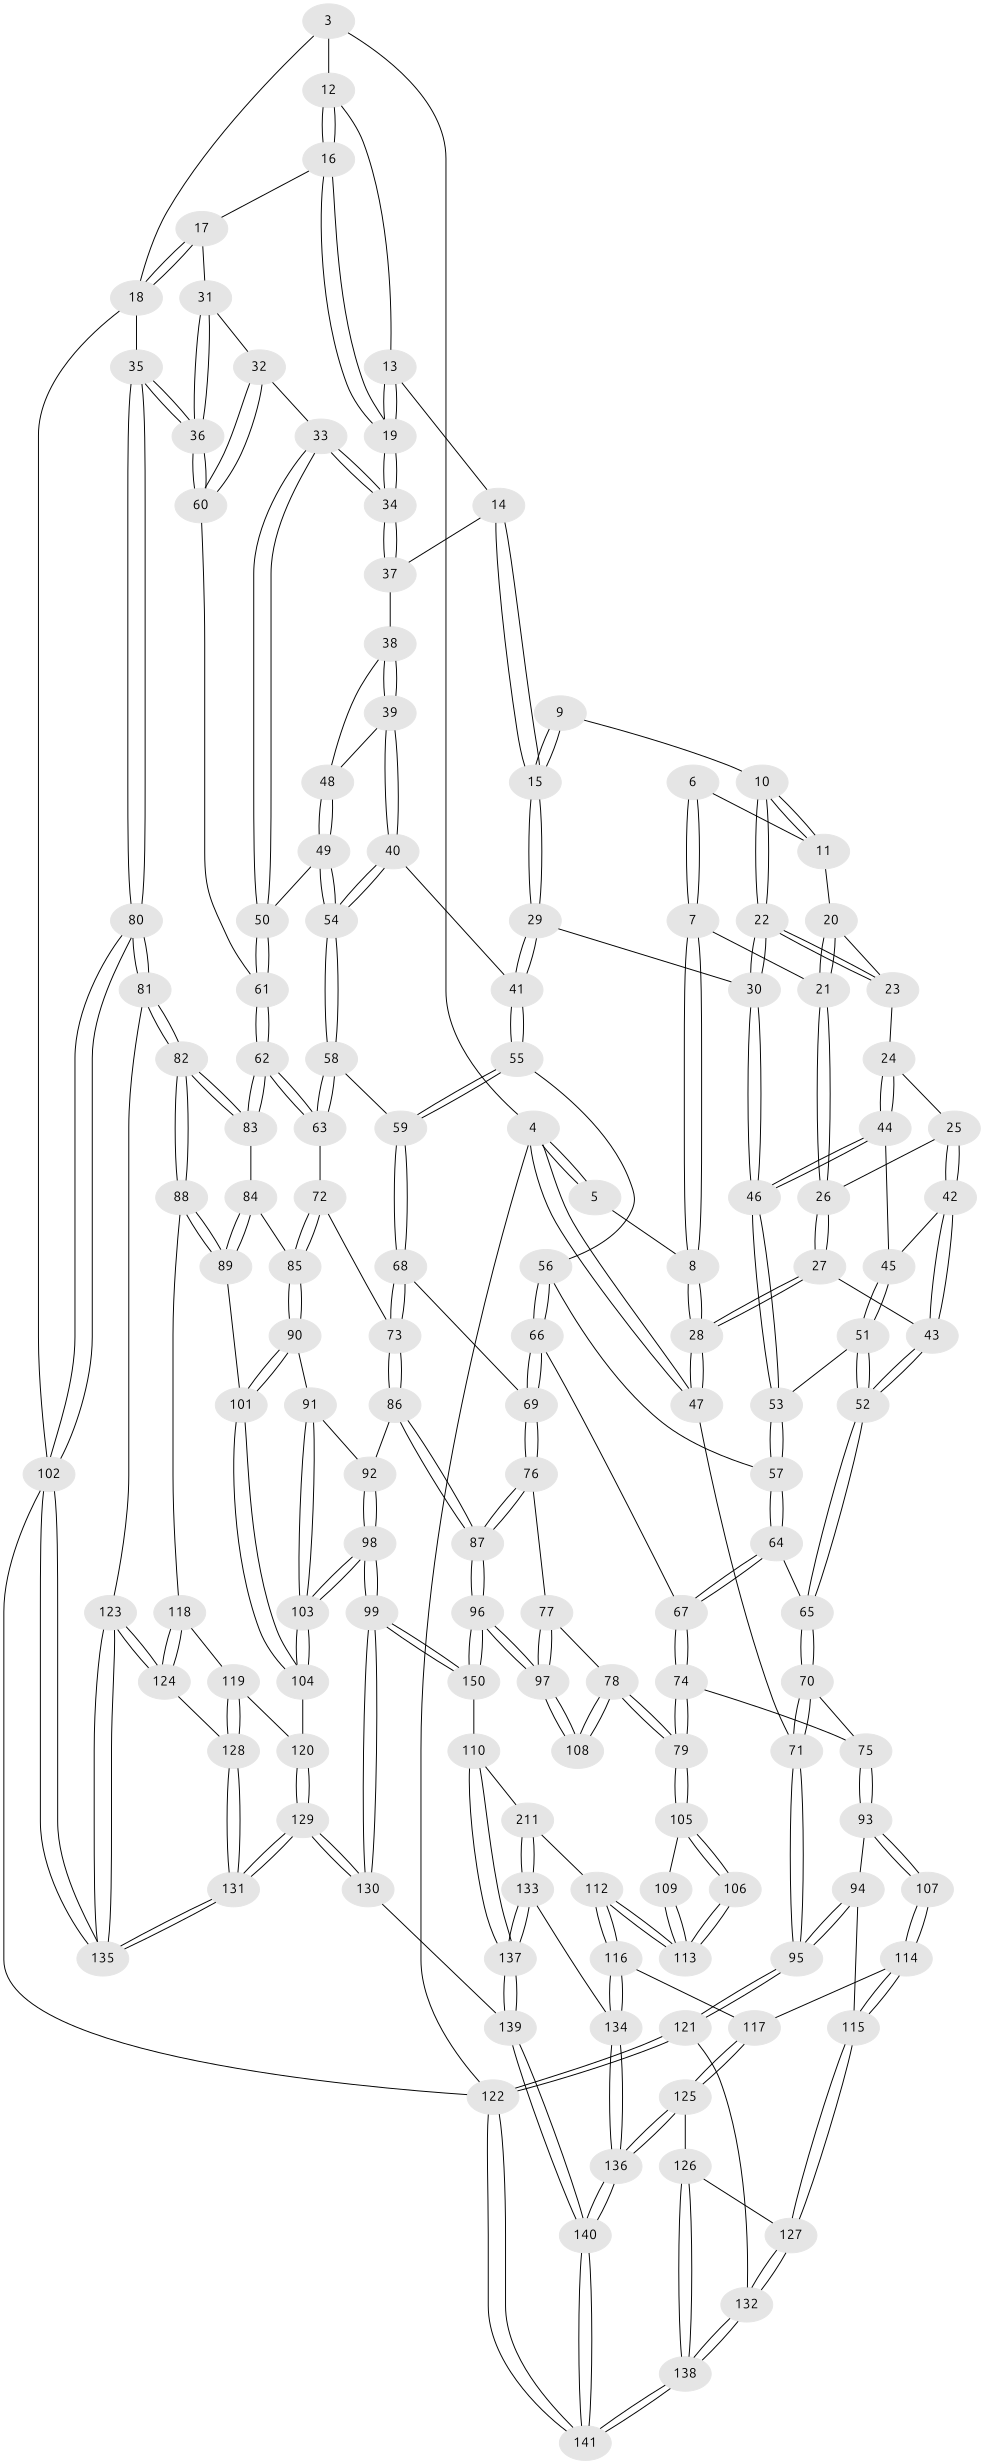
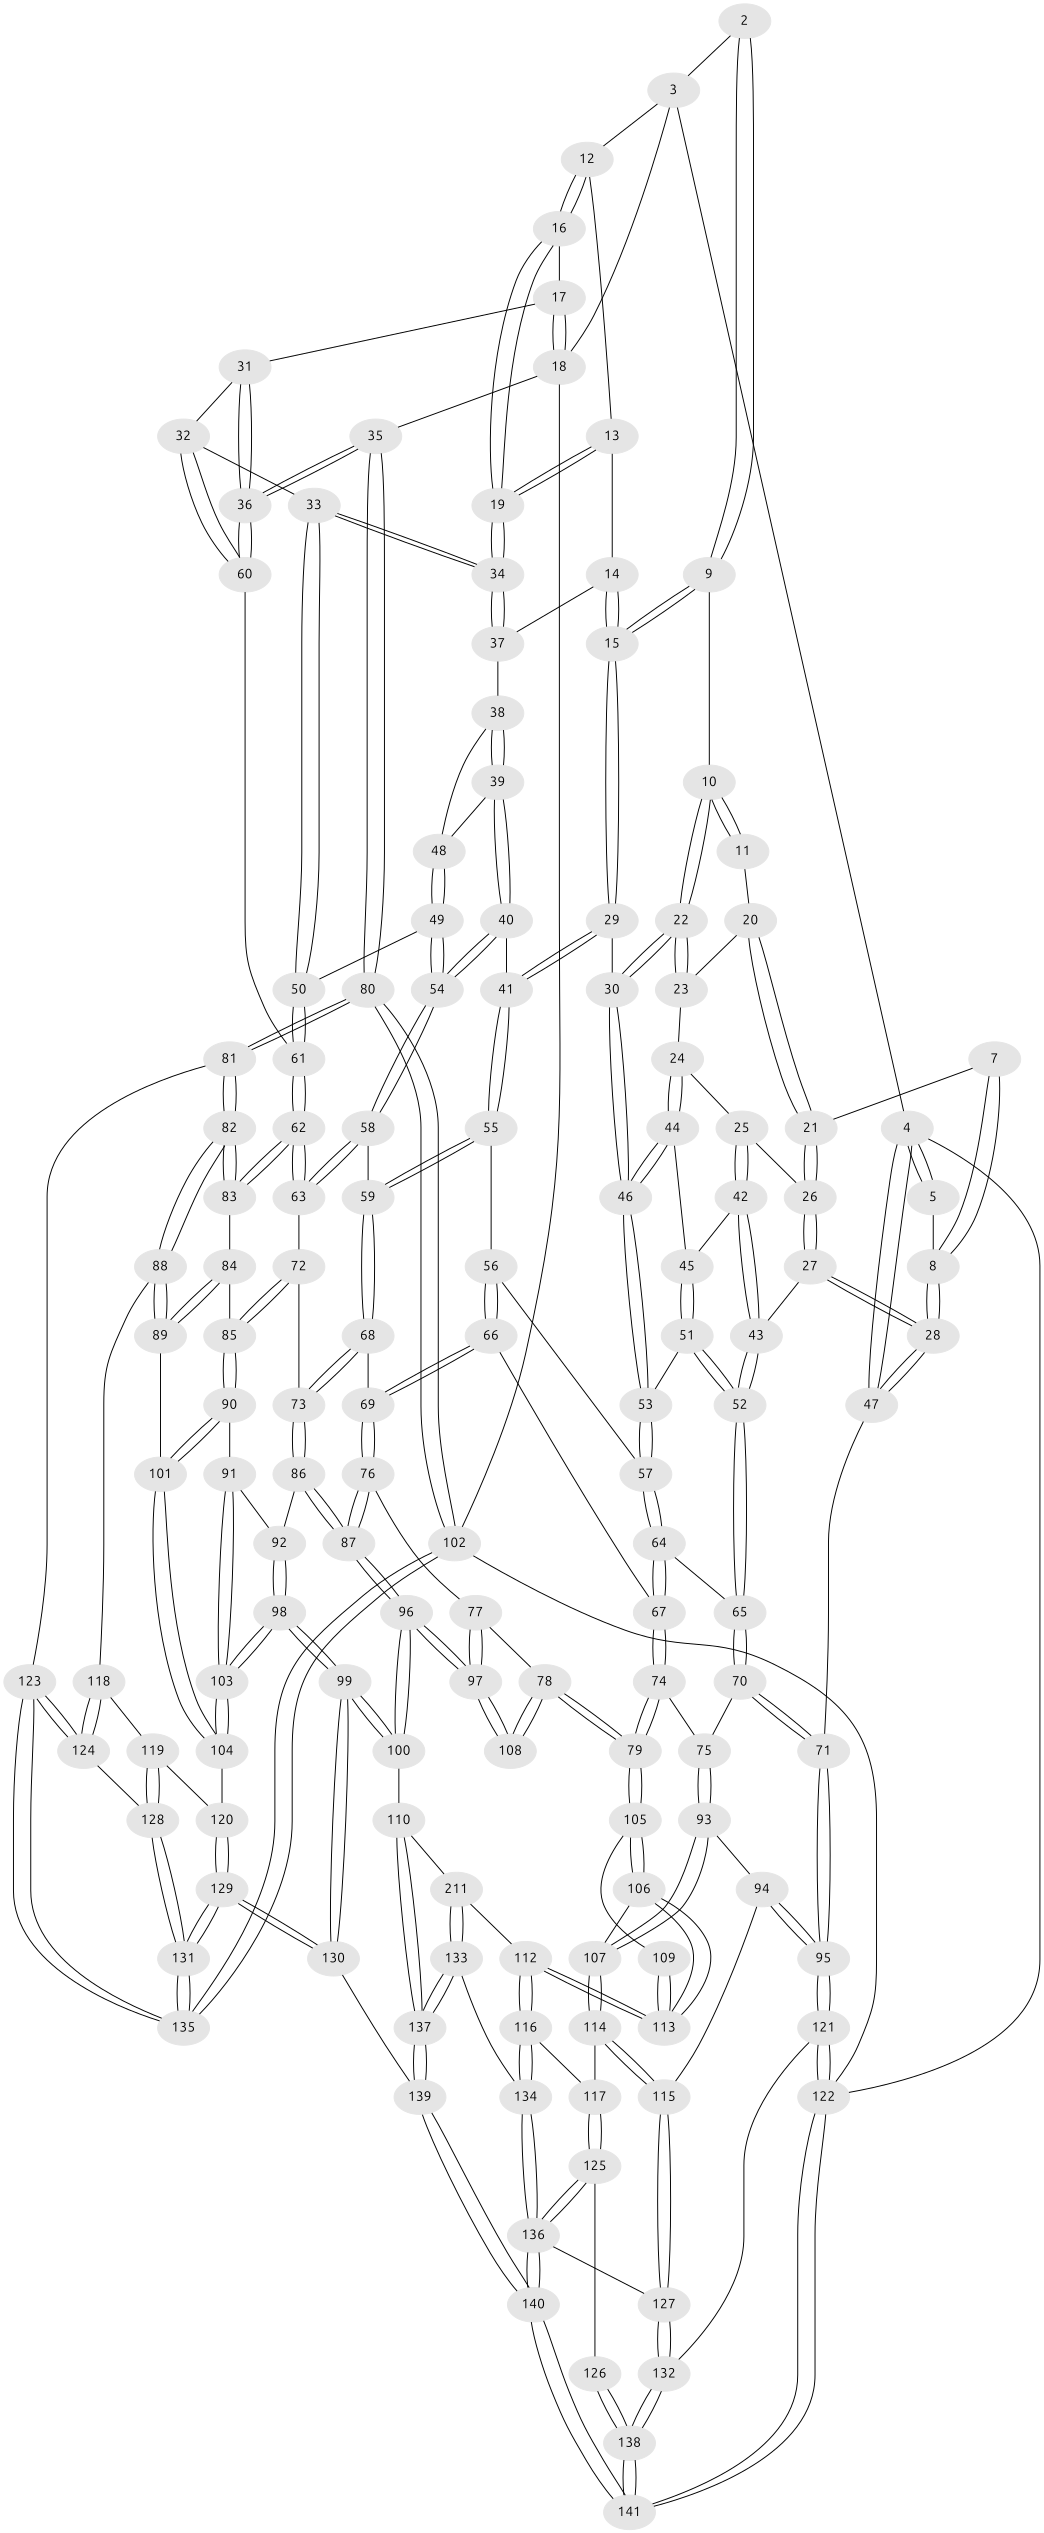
none -> (745, 21)
(693, 782) -> none
(474, 1682) -> (399, 1751)
none -> (620, 1920)
(738, 2201) -> (601, 2271)
